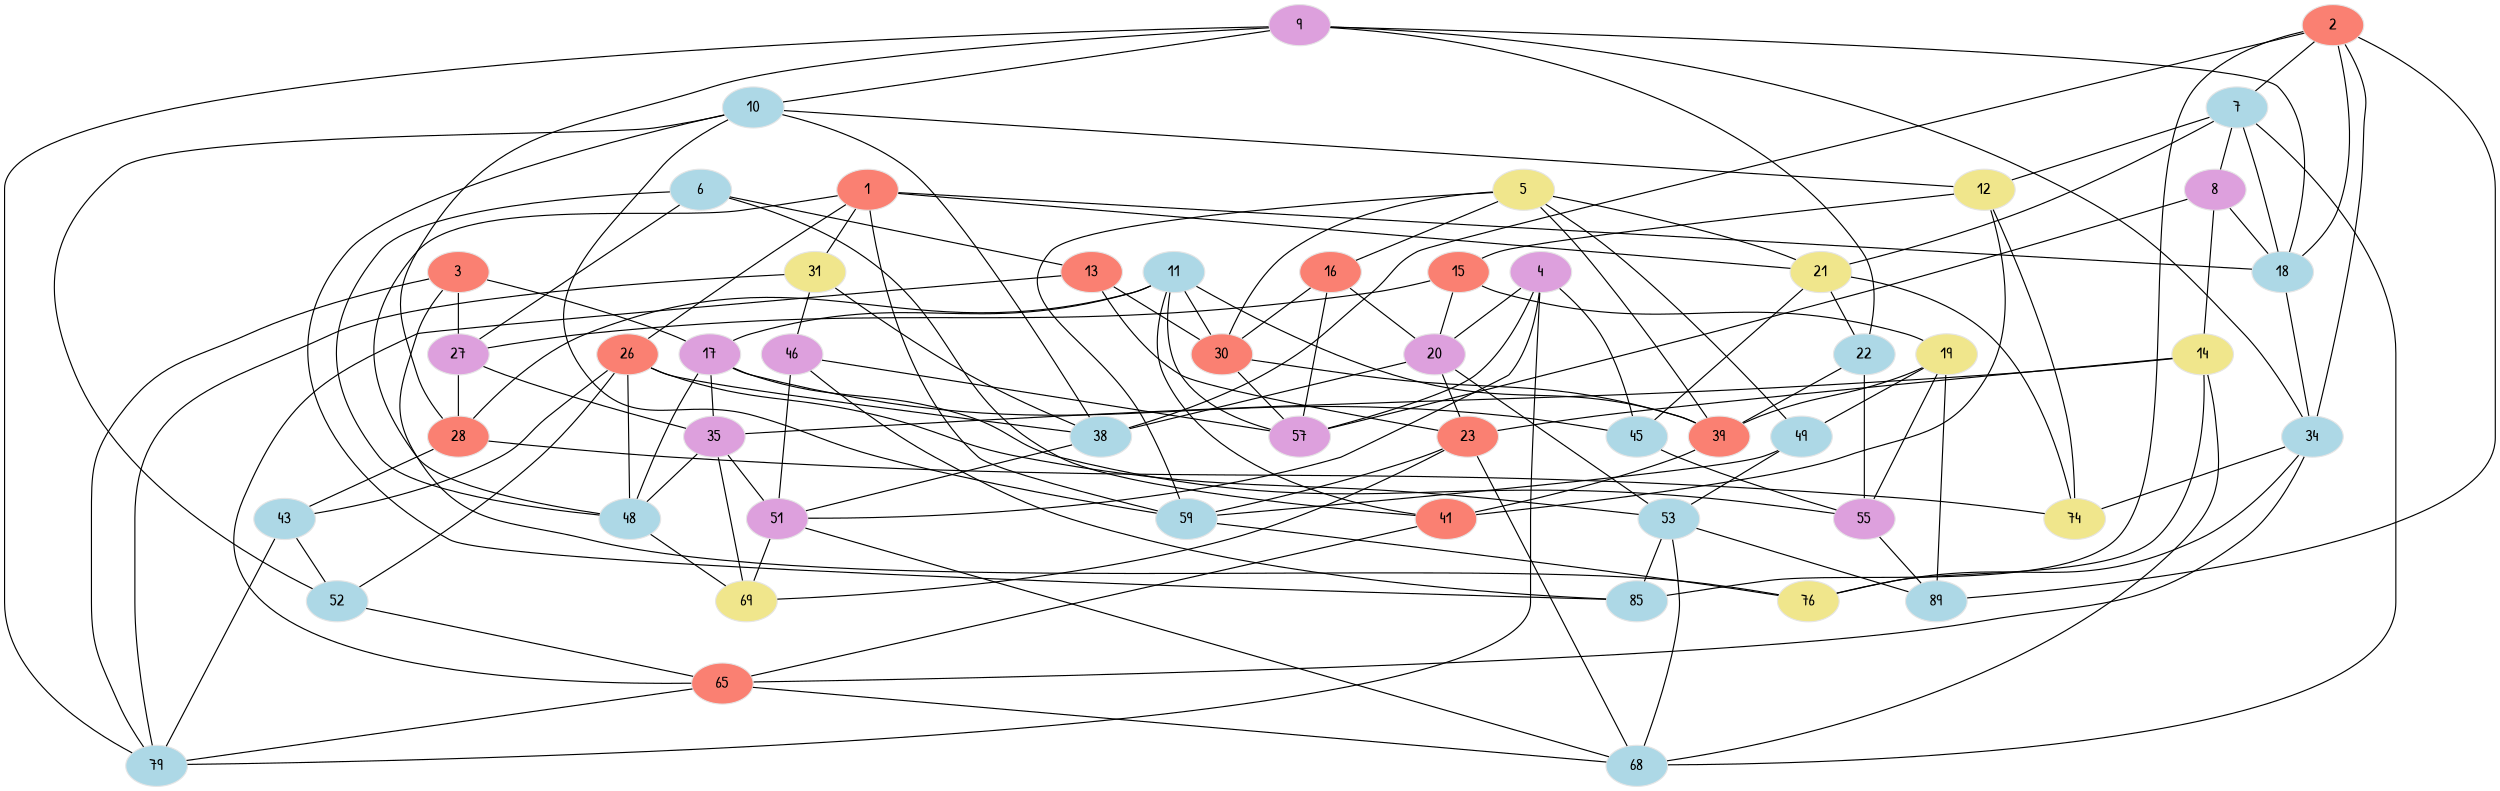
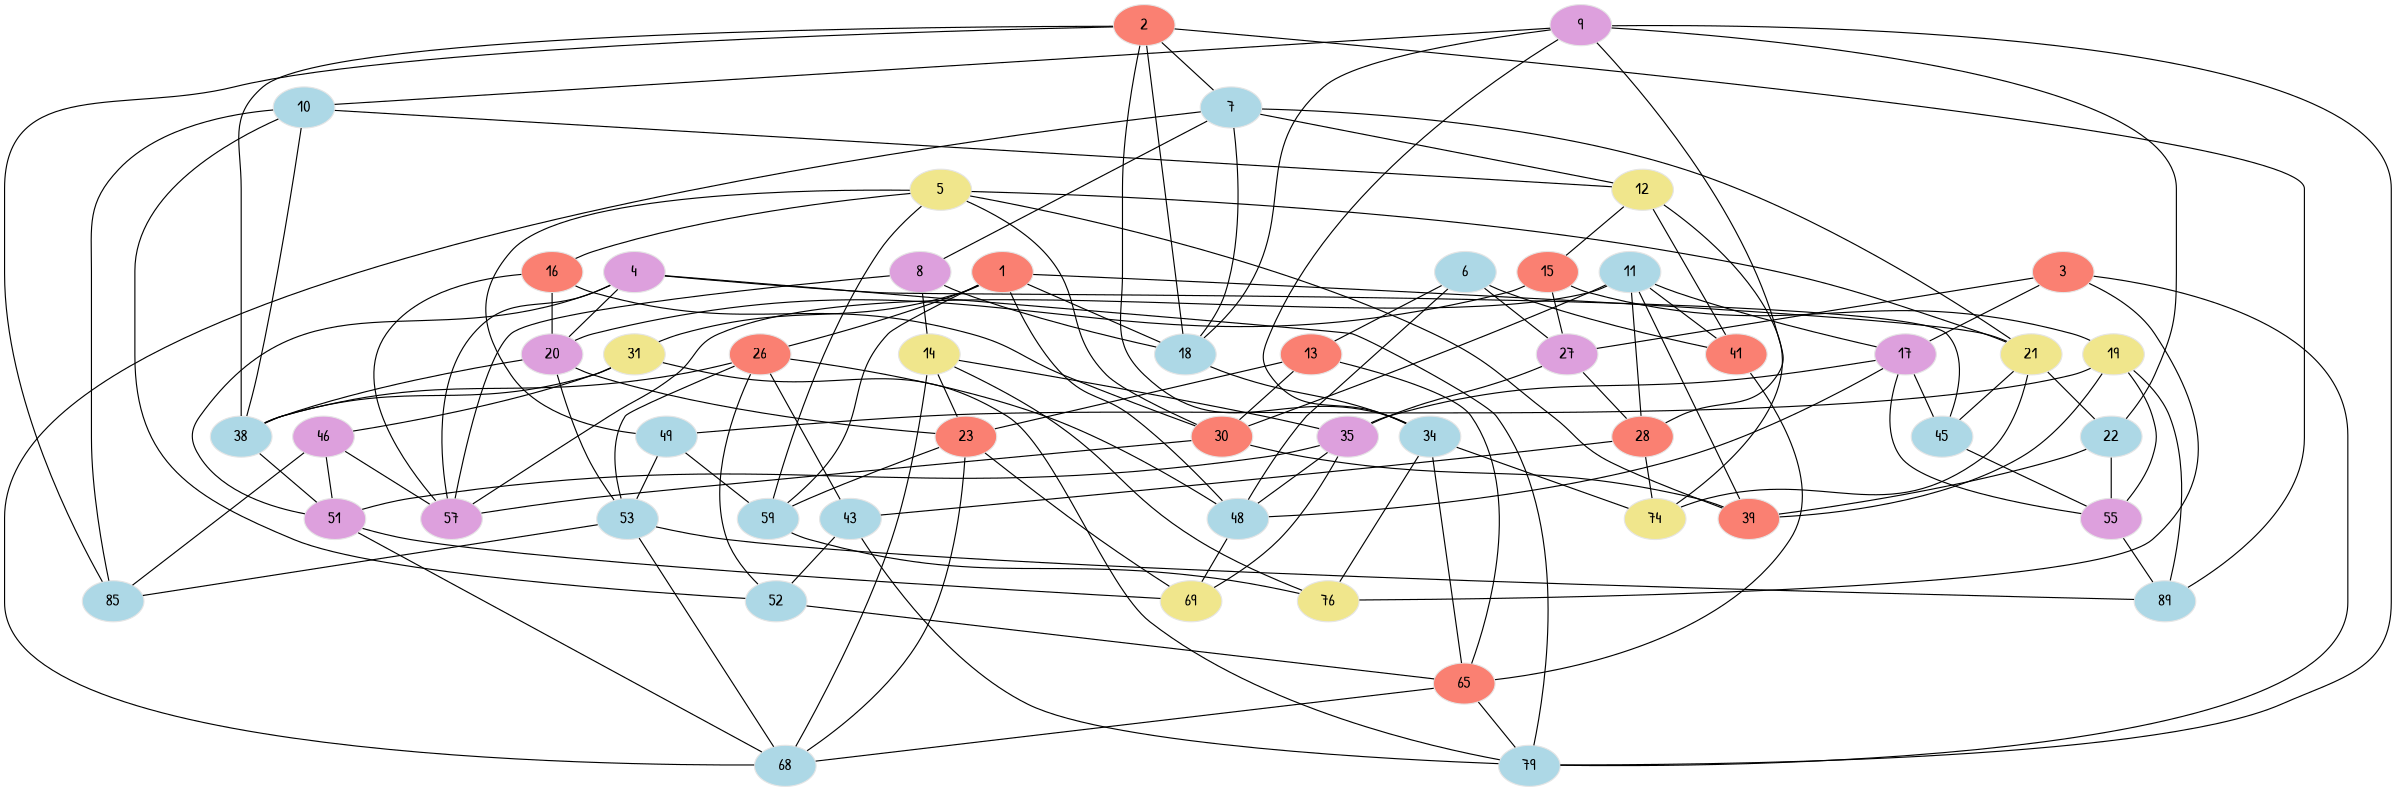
(685, 410) -> none
(1586, 486) -> none
